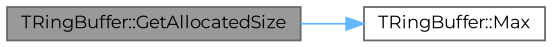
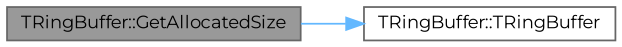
(455, 24) -> (490, 24)
